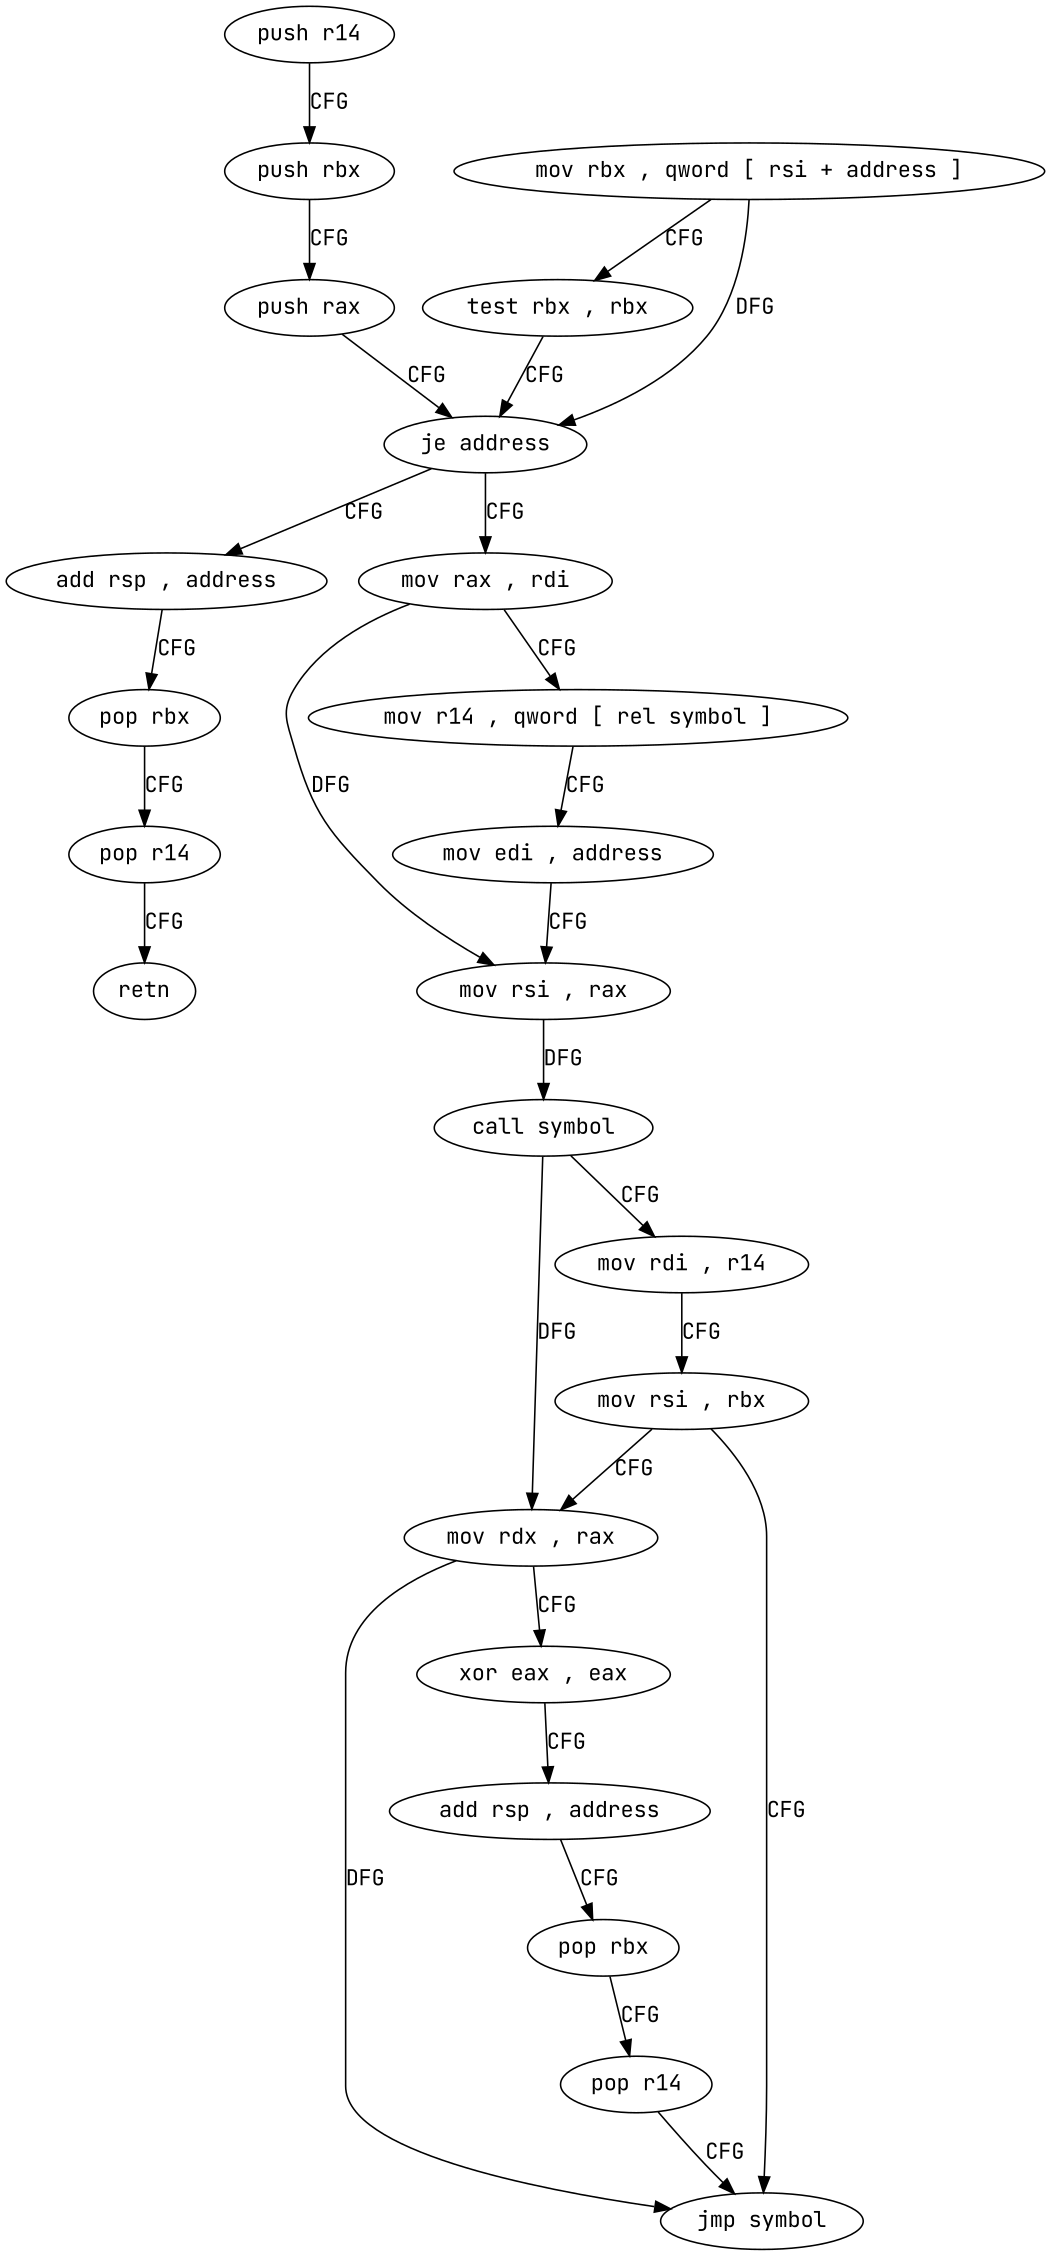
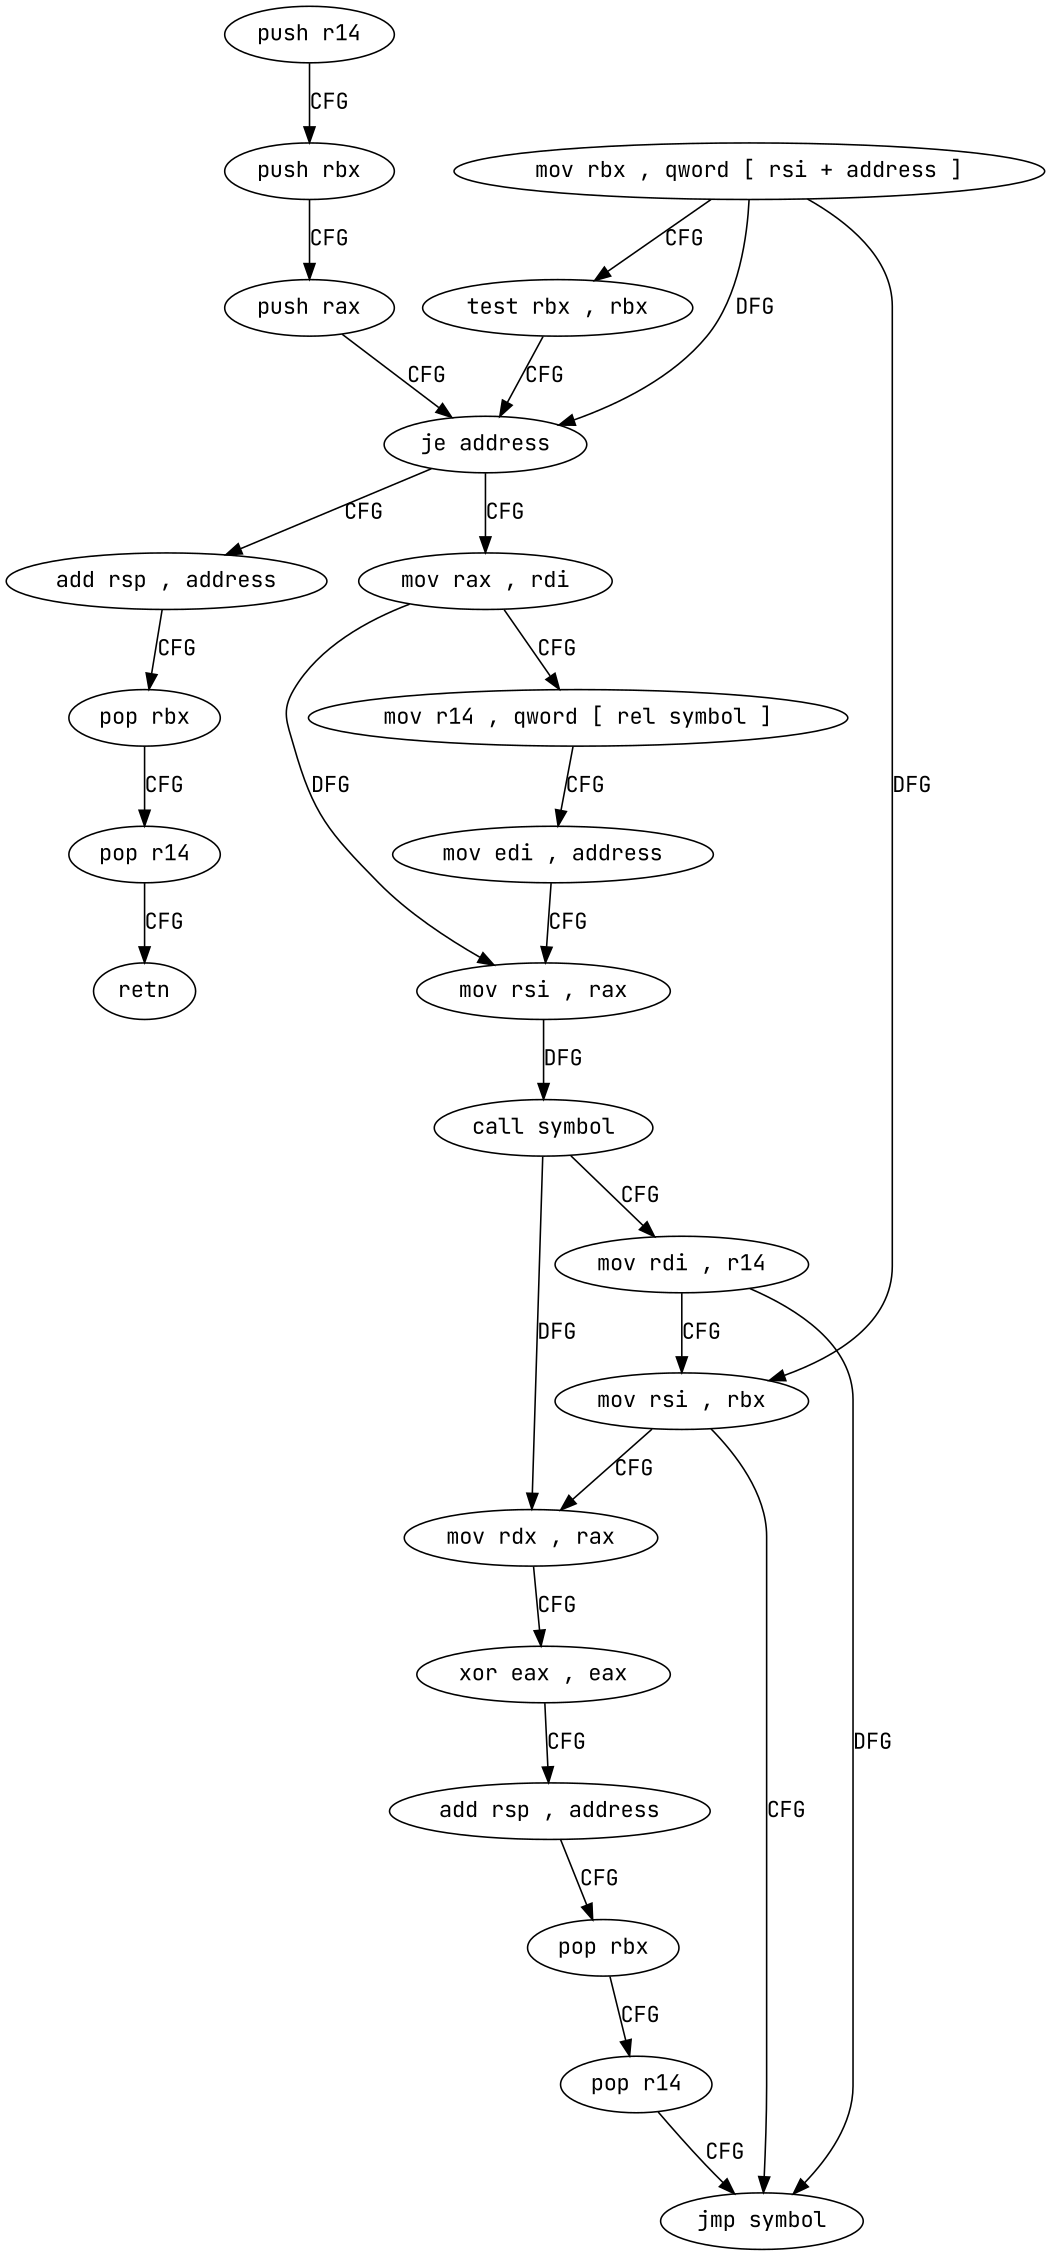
none -> (892, 797)
(346, 1968) -> (853, 1718)
